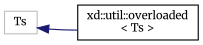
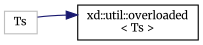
(63, 30) -> (52, 16)
